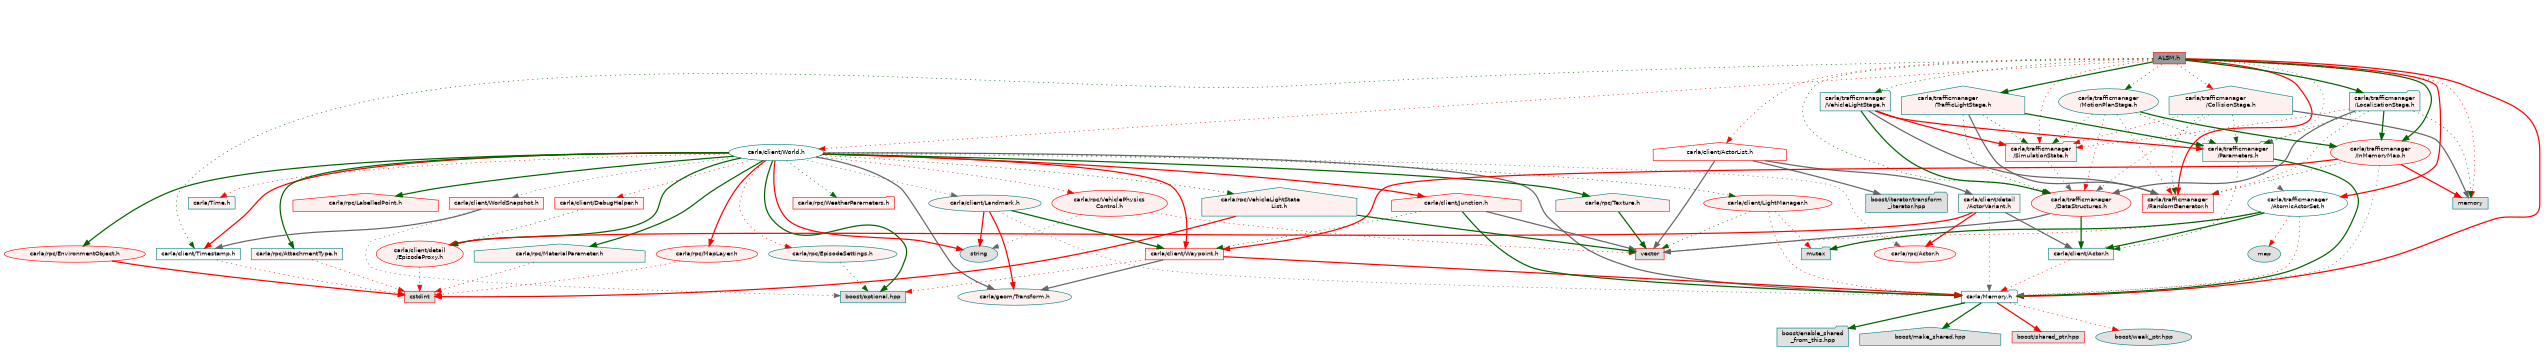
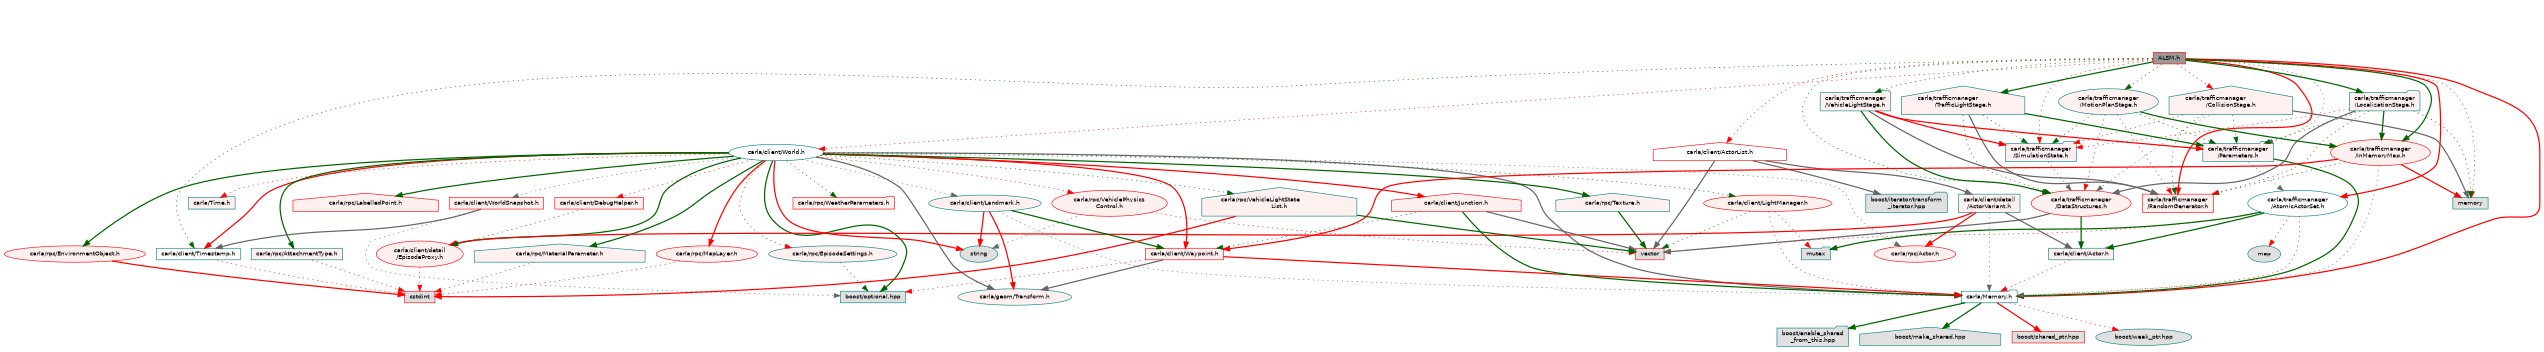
(2224, 213) -> none
